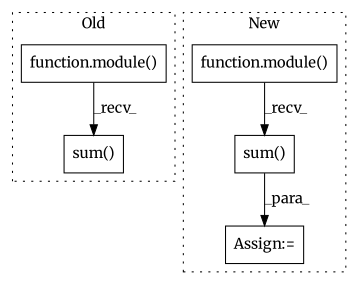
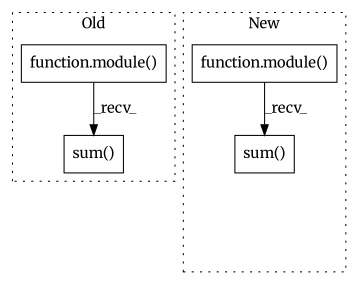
(265, 245) -> none
